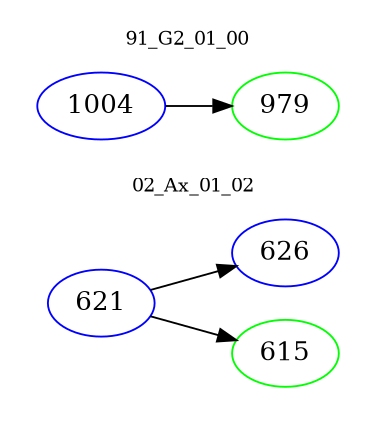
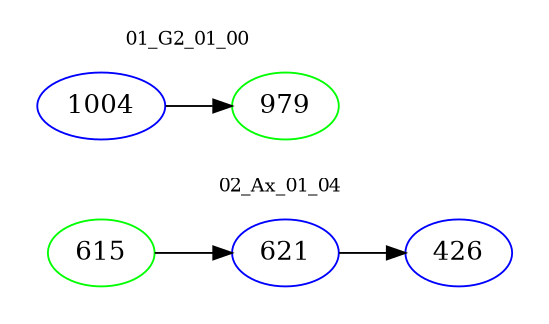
(188, 40) -> (188, 40)
(193, 187) -> (280, 187)
(285, 253) -> (459, 253)
(184, 326) -> (184, 253)
